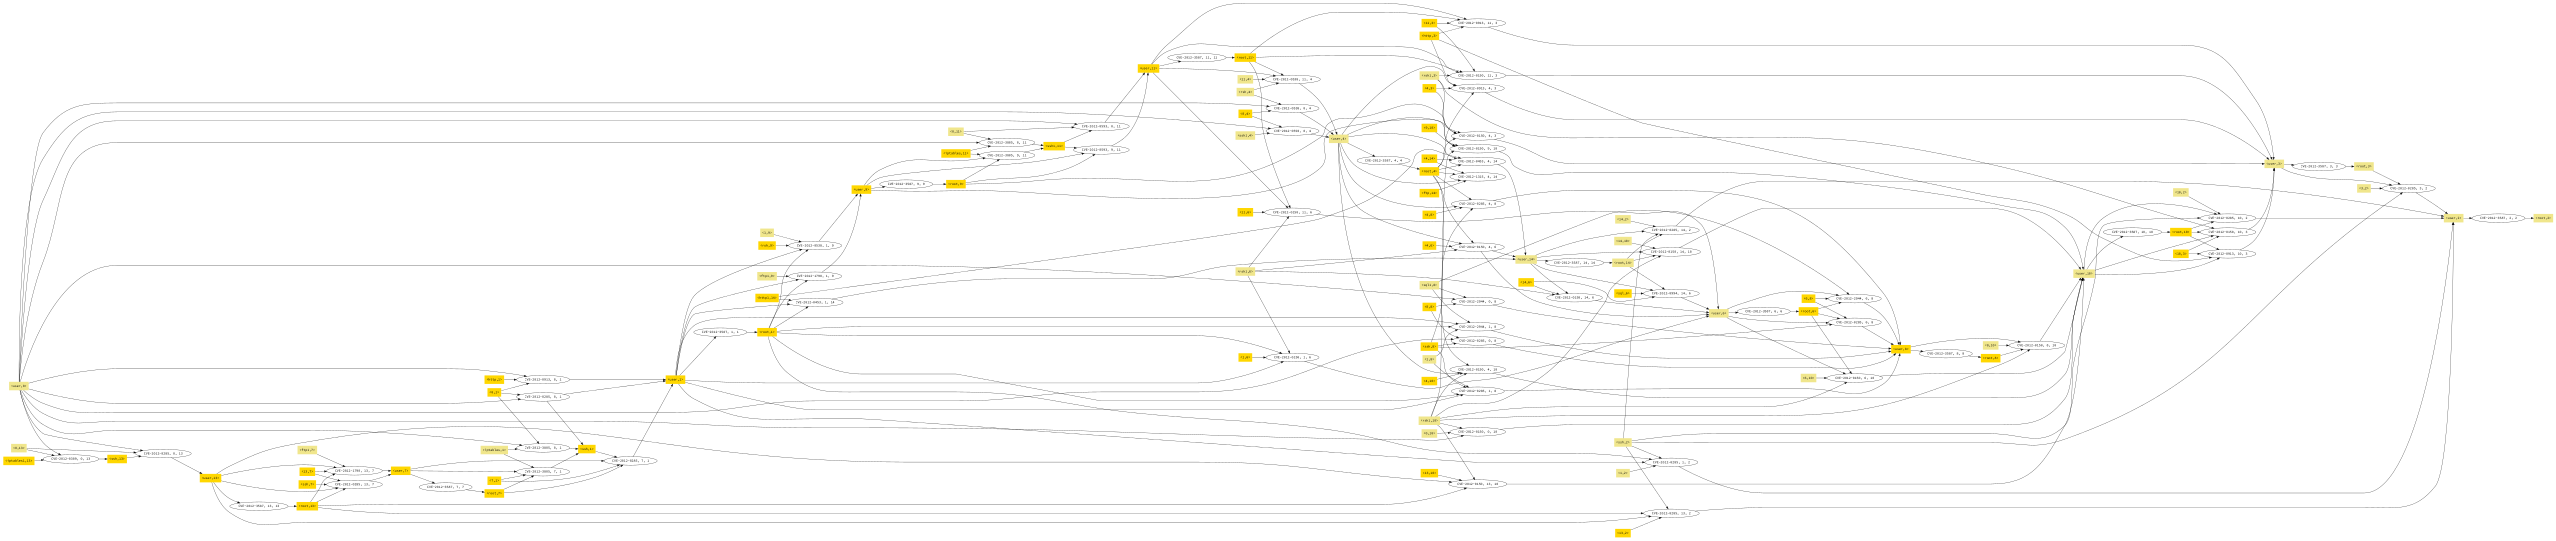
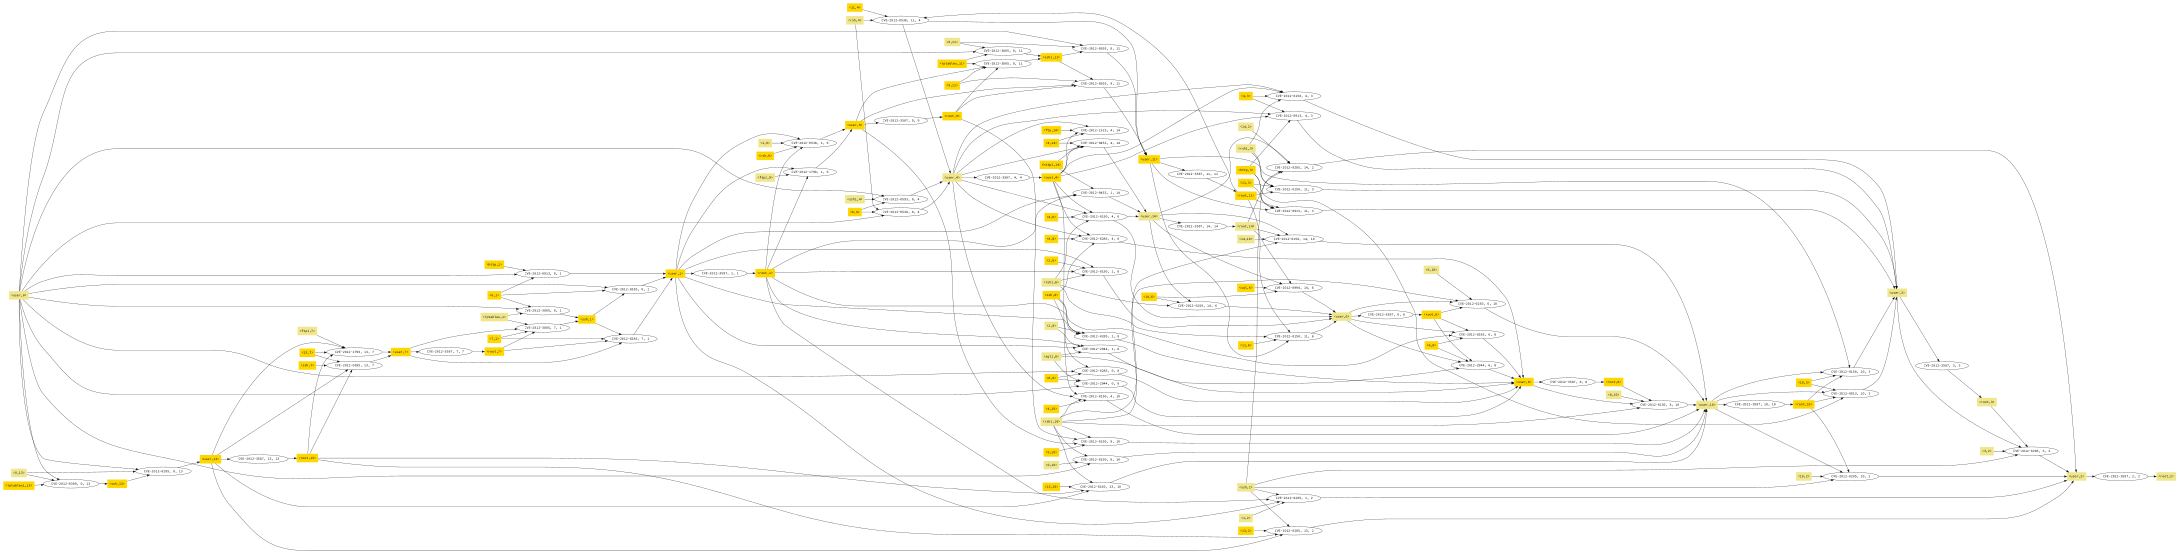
(1216, 70) -> (1089, 22)
(1245, 79) -> (855, 8)
none -> (952, 85)
(565, 423) -> (608, 305)
